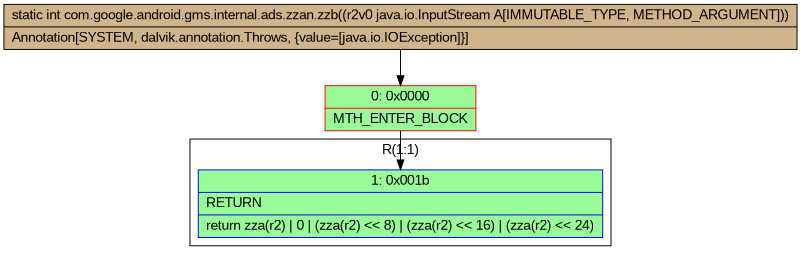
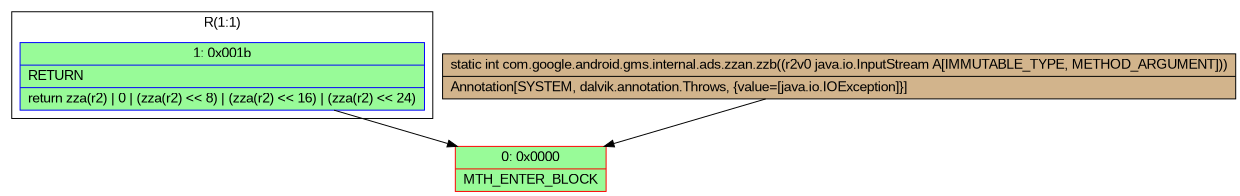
(400, 145) -> (391, 127)
